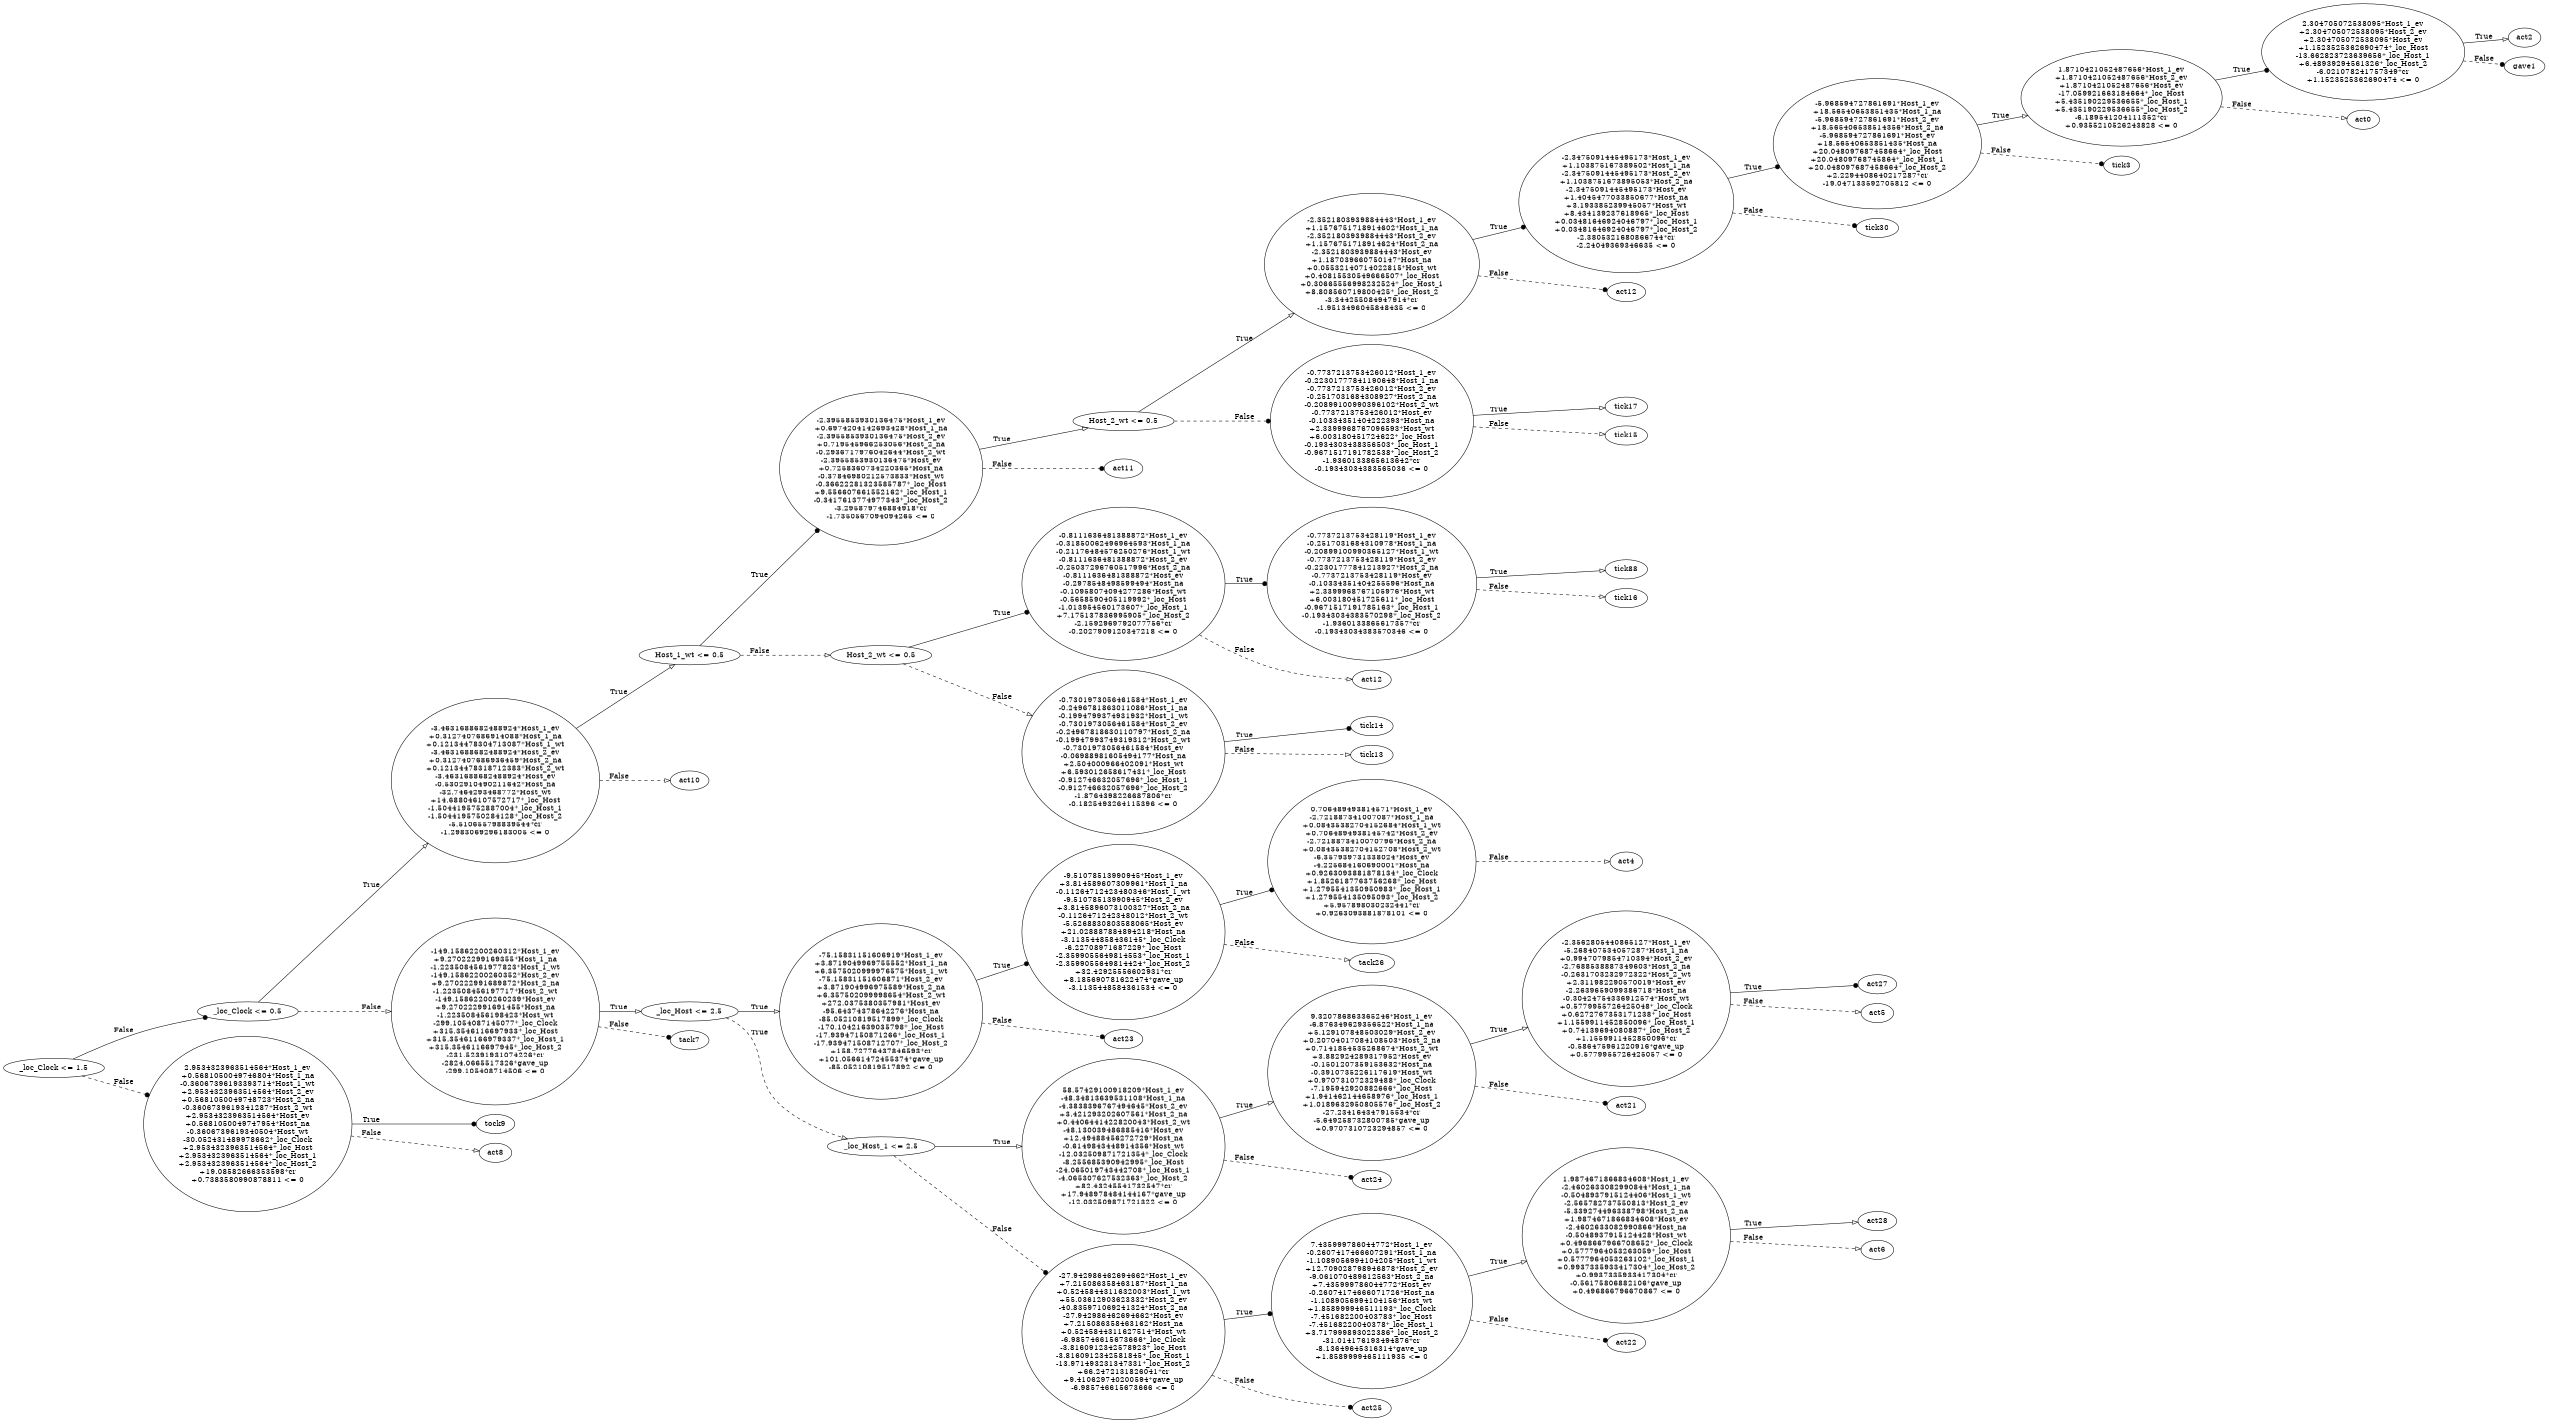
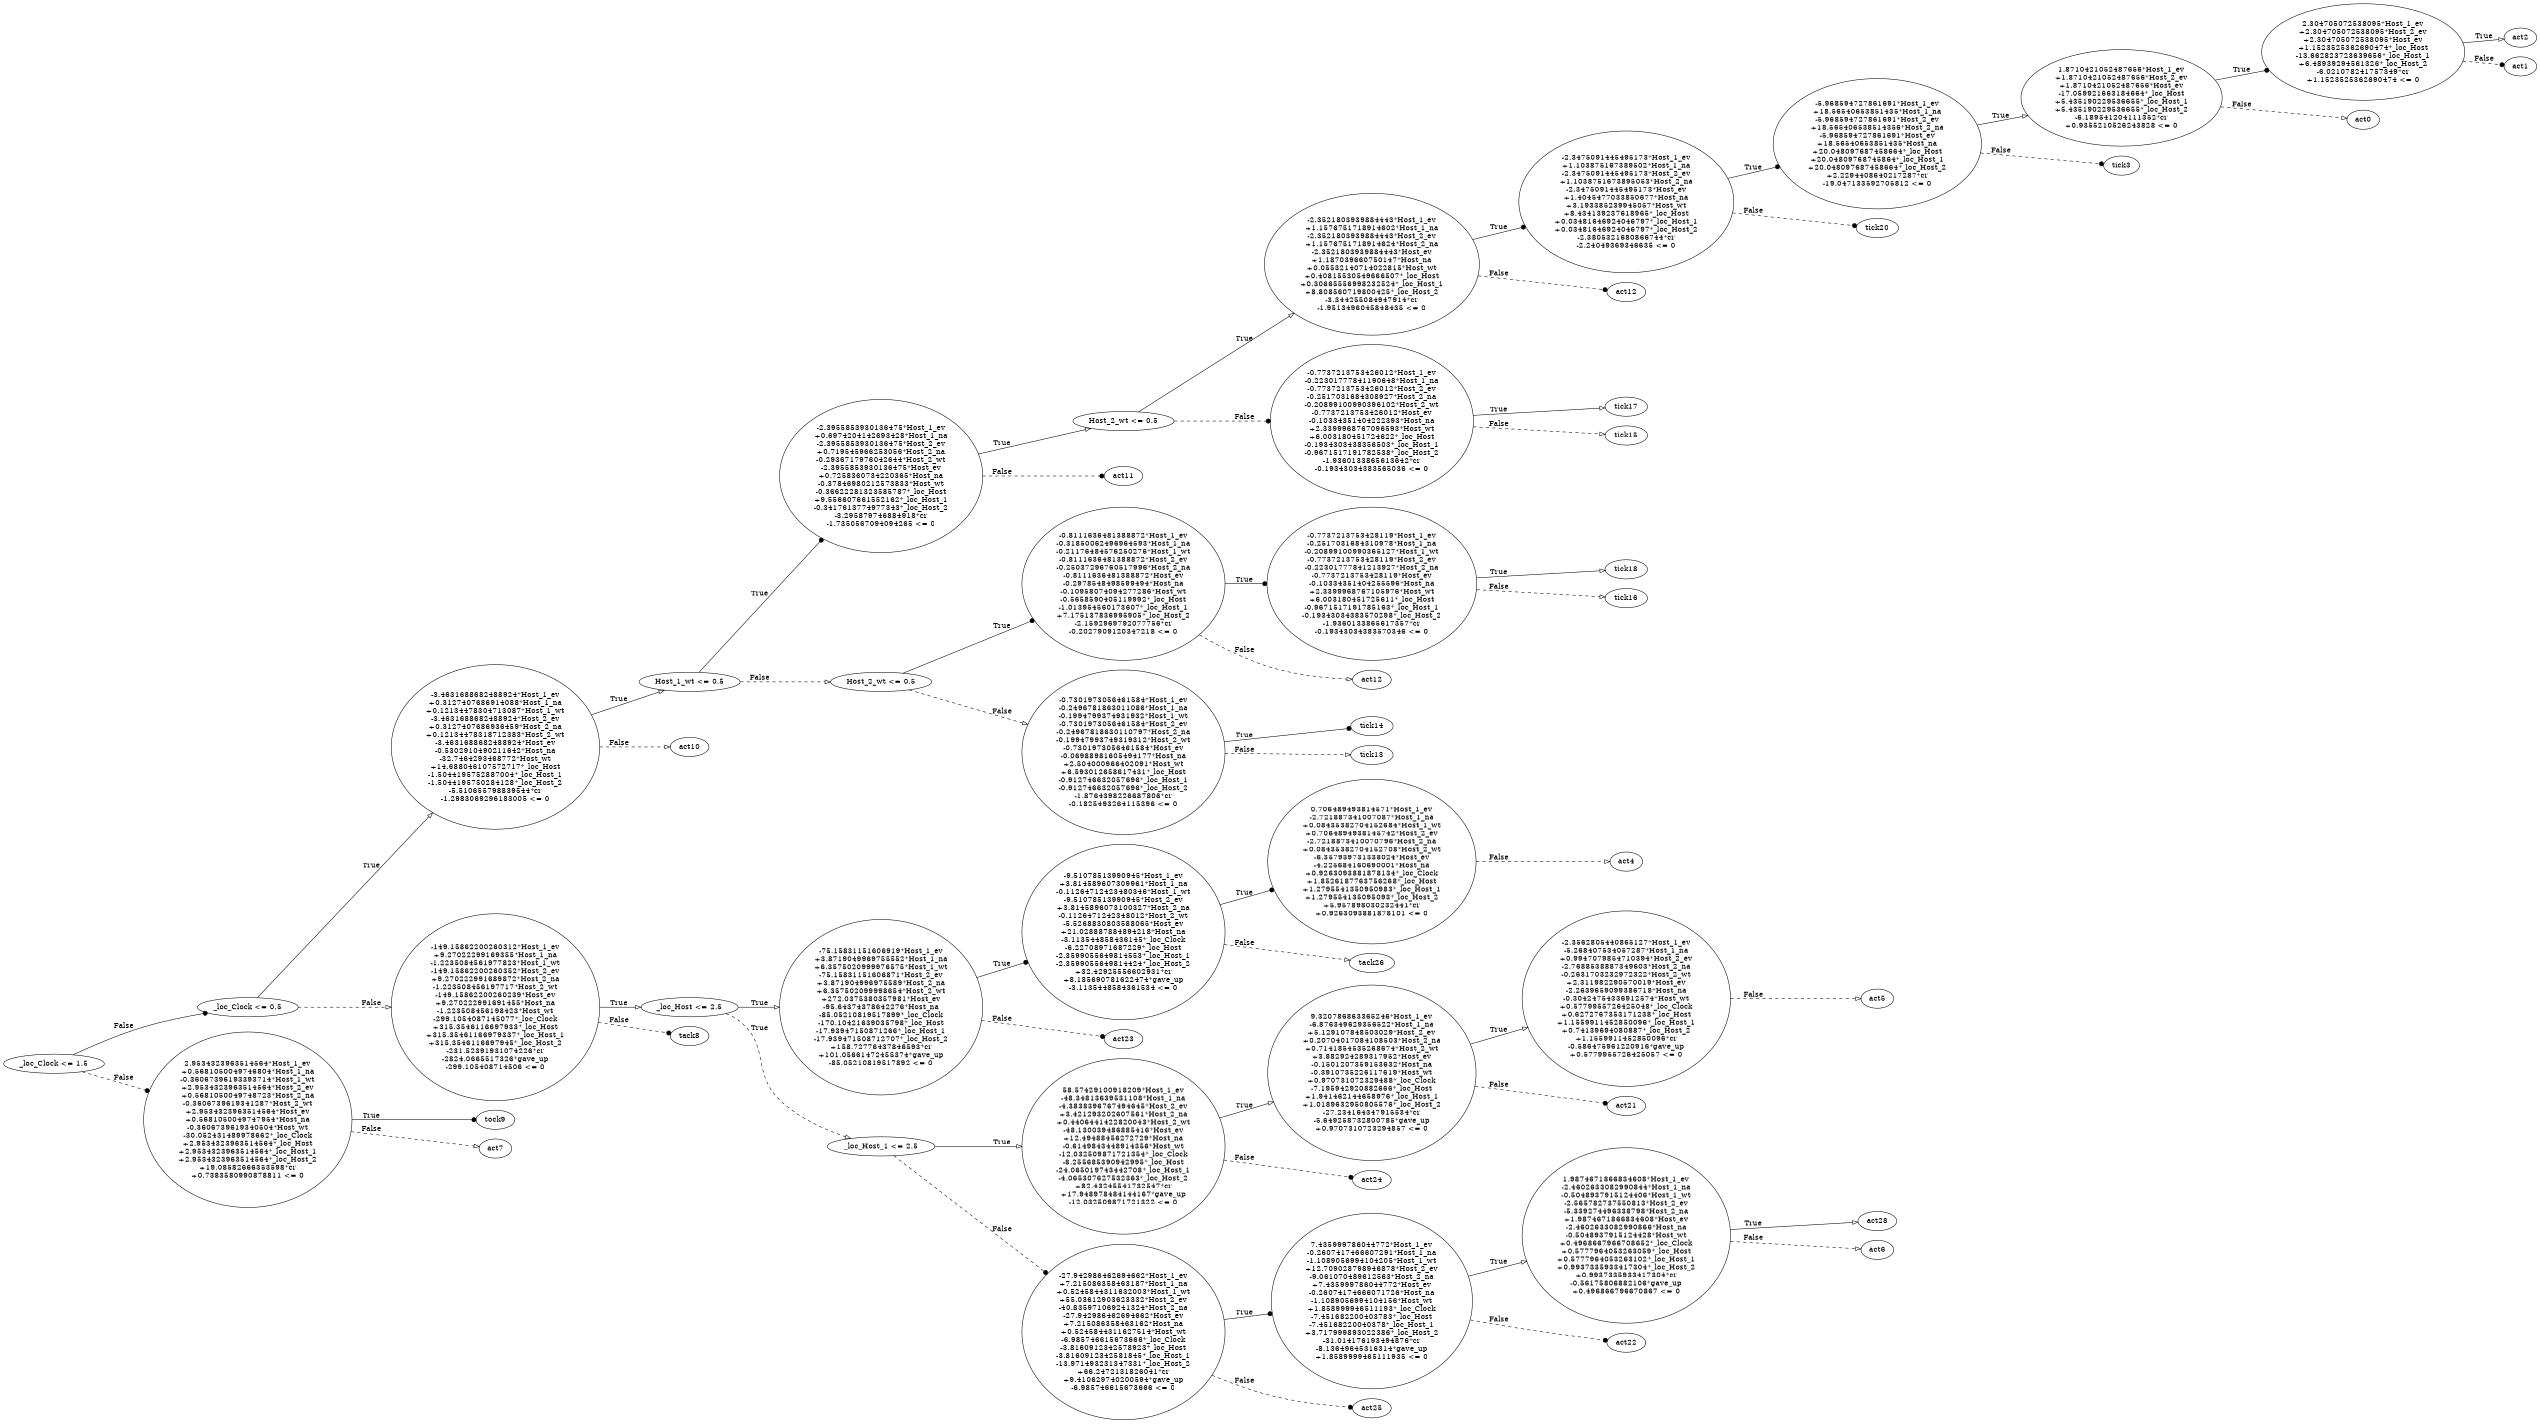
(2525, 66) -> (2520, 66)
(1877, 228) -> (1877, 228)
(1626, 569) -> (1626, 569)
(1877, 984) -> none
(690, 1040) -> (690, 1036)
(495, 1153) -> (495, 1149)
